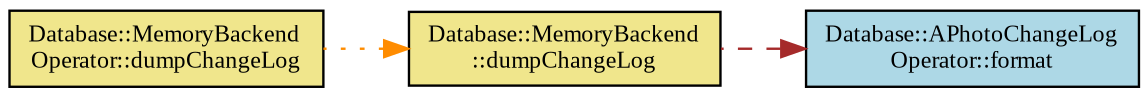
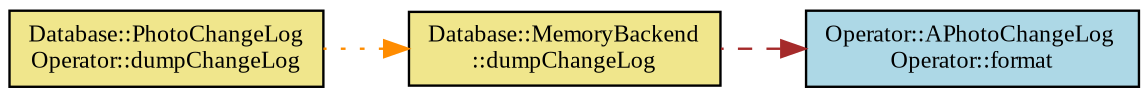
(166, 49) -> (166, 49)
(973, 49) -> (973, 49)
